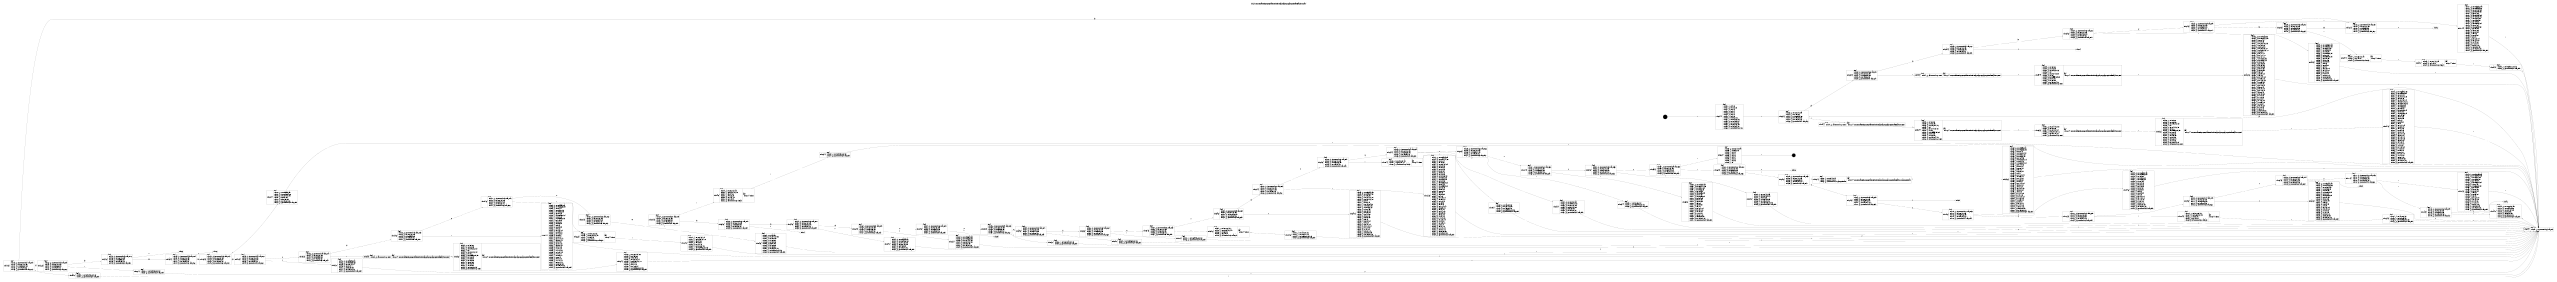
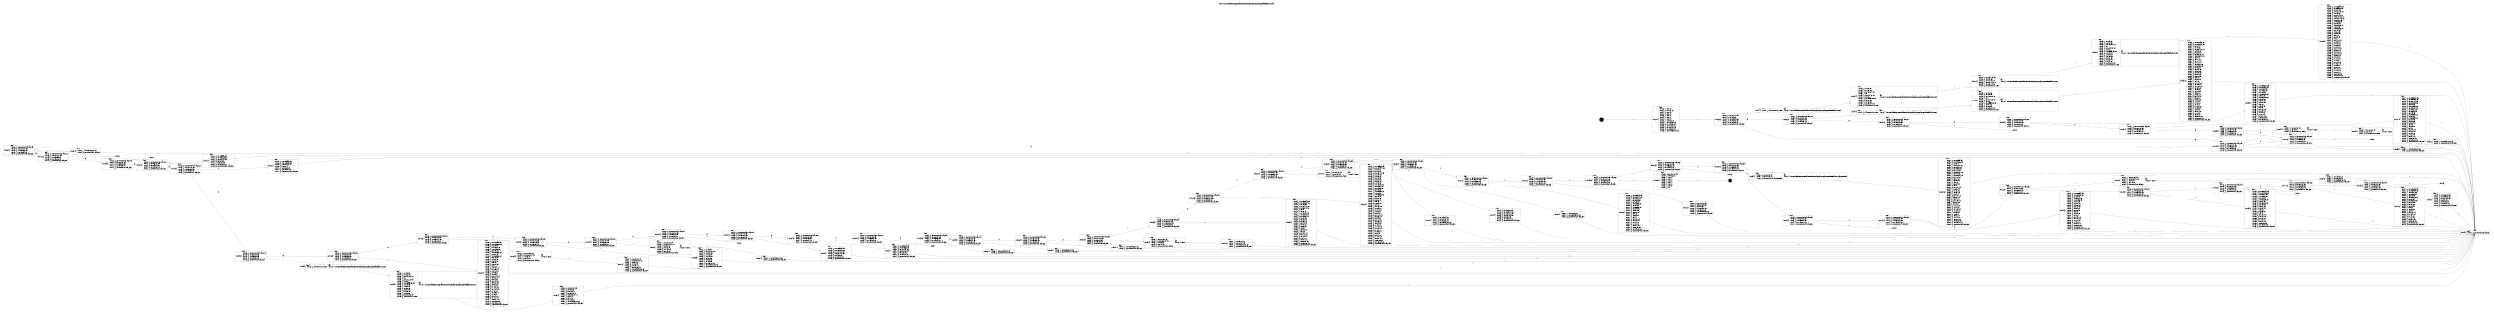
(35, 266) -> (1123, 147)
